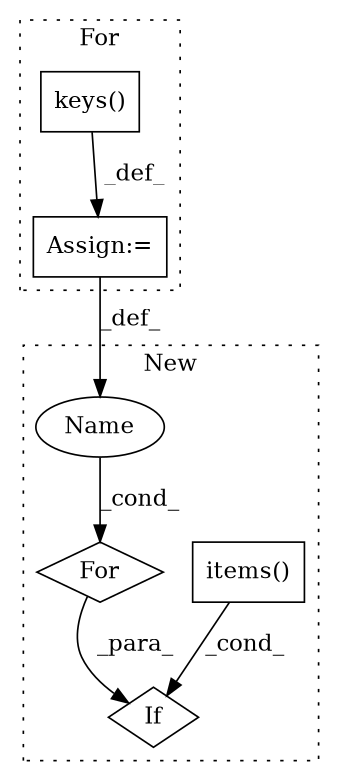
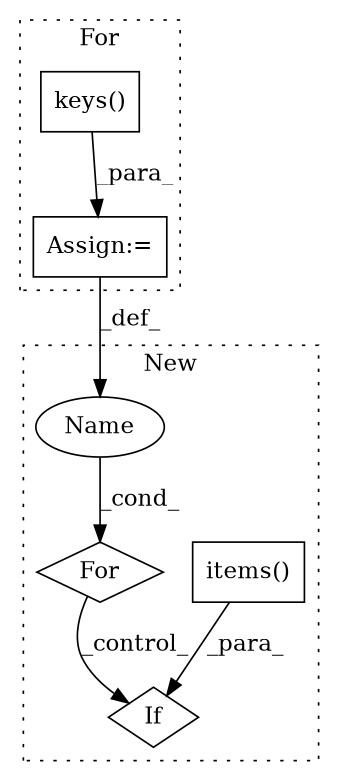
(135, 174) -> (135, 174)
(135, 645) -> (135, 645)
(245, 645) -> (245, 645)
